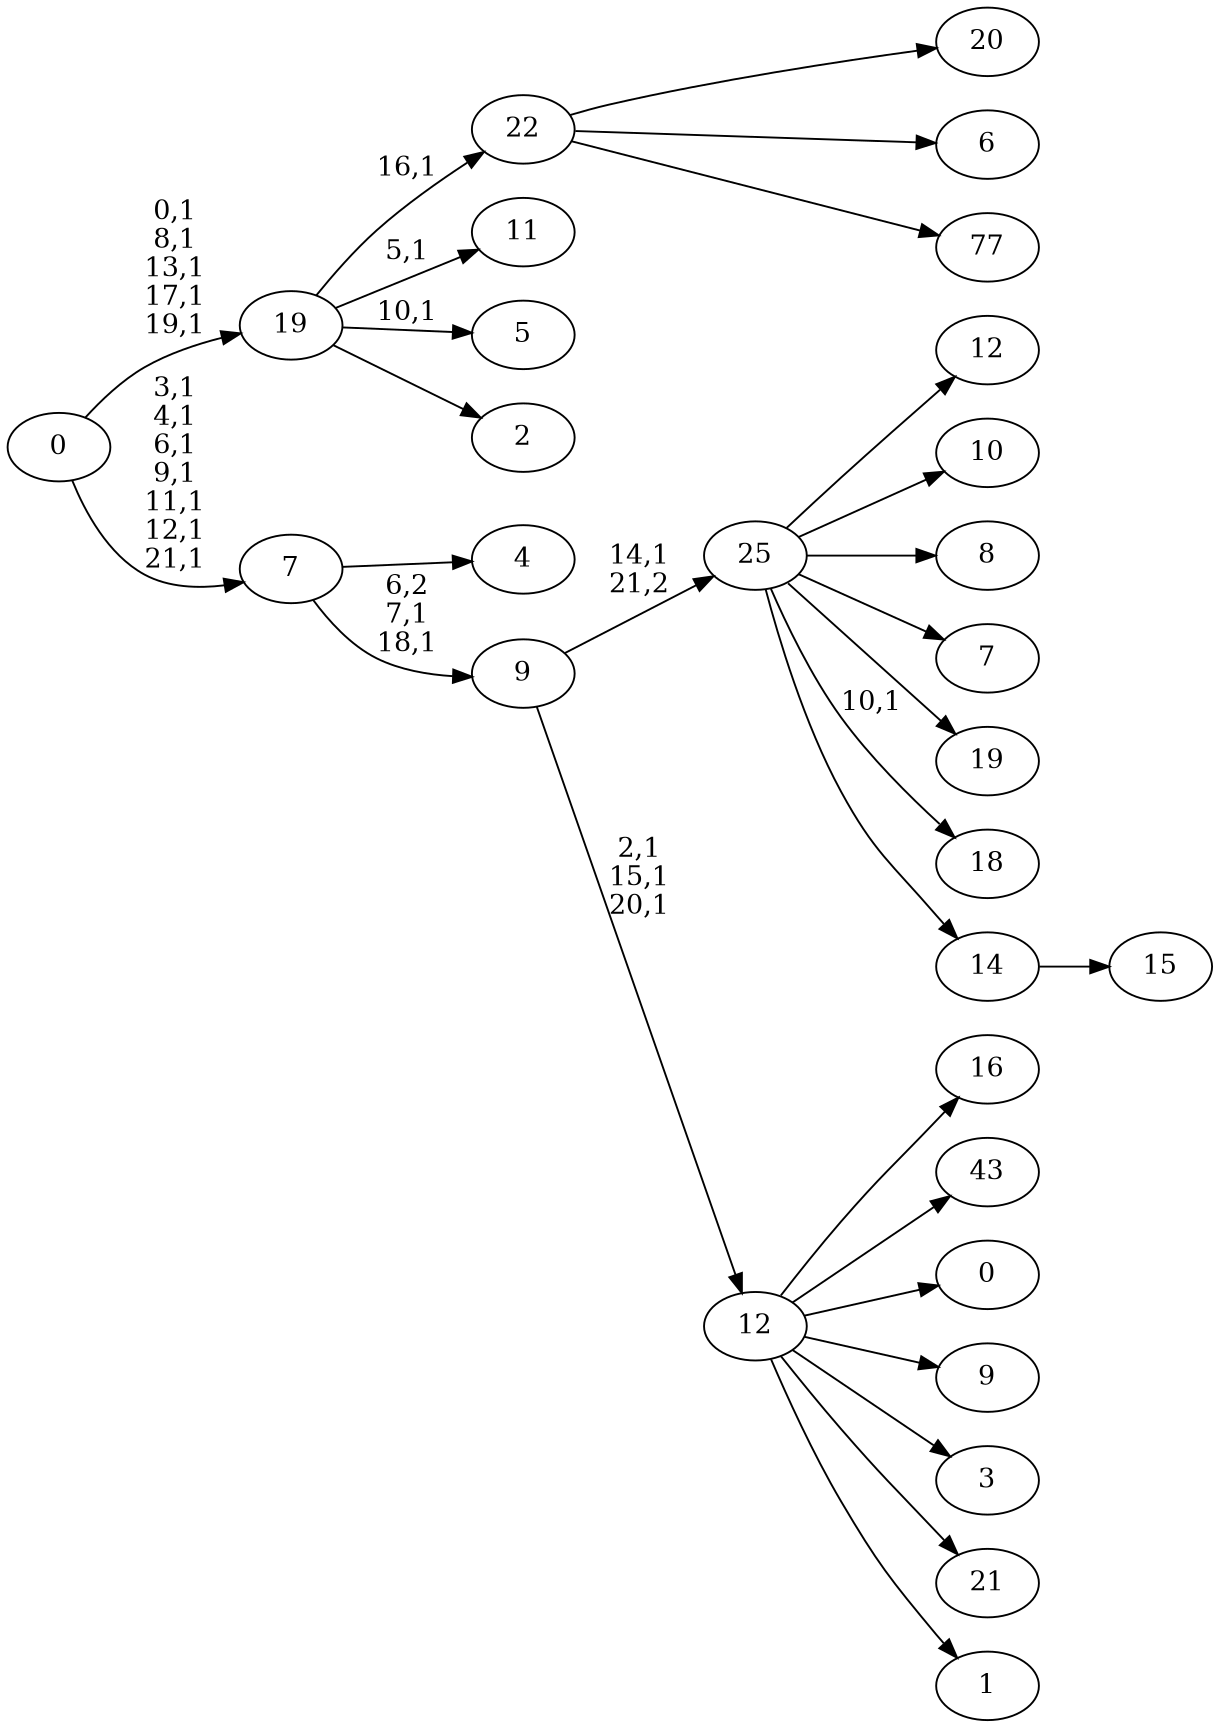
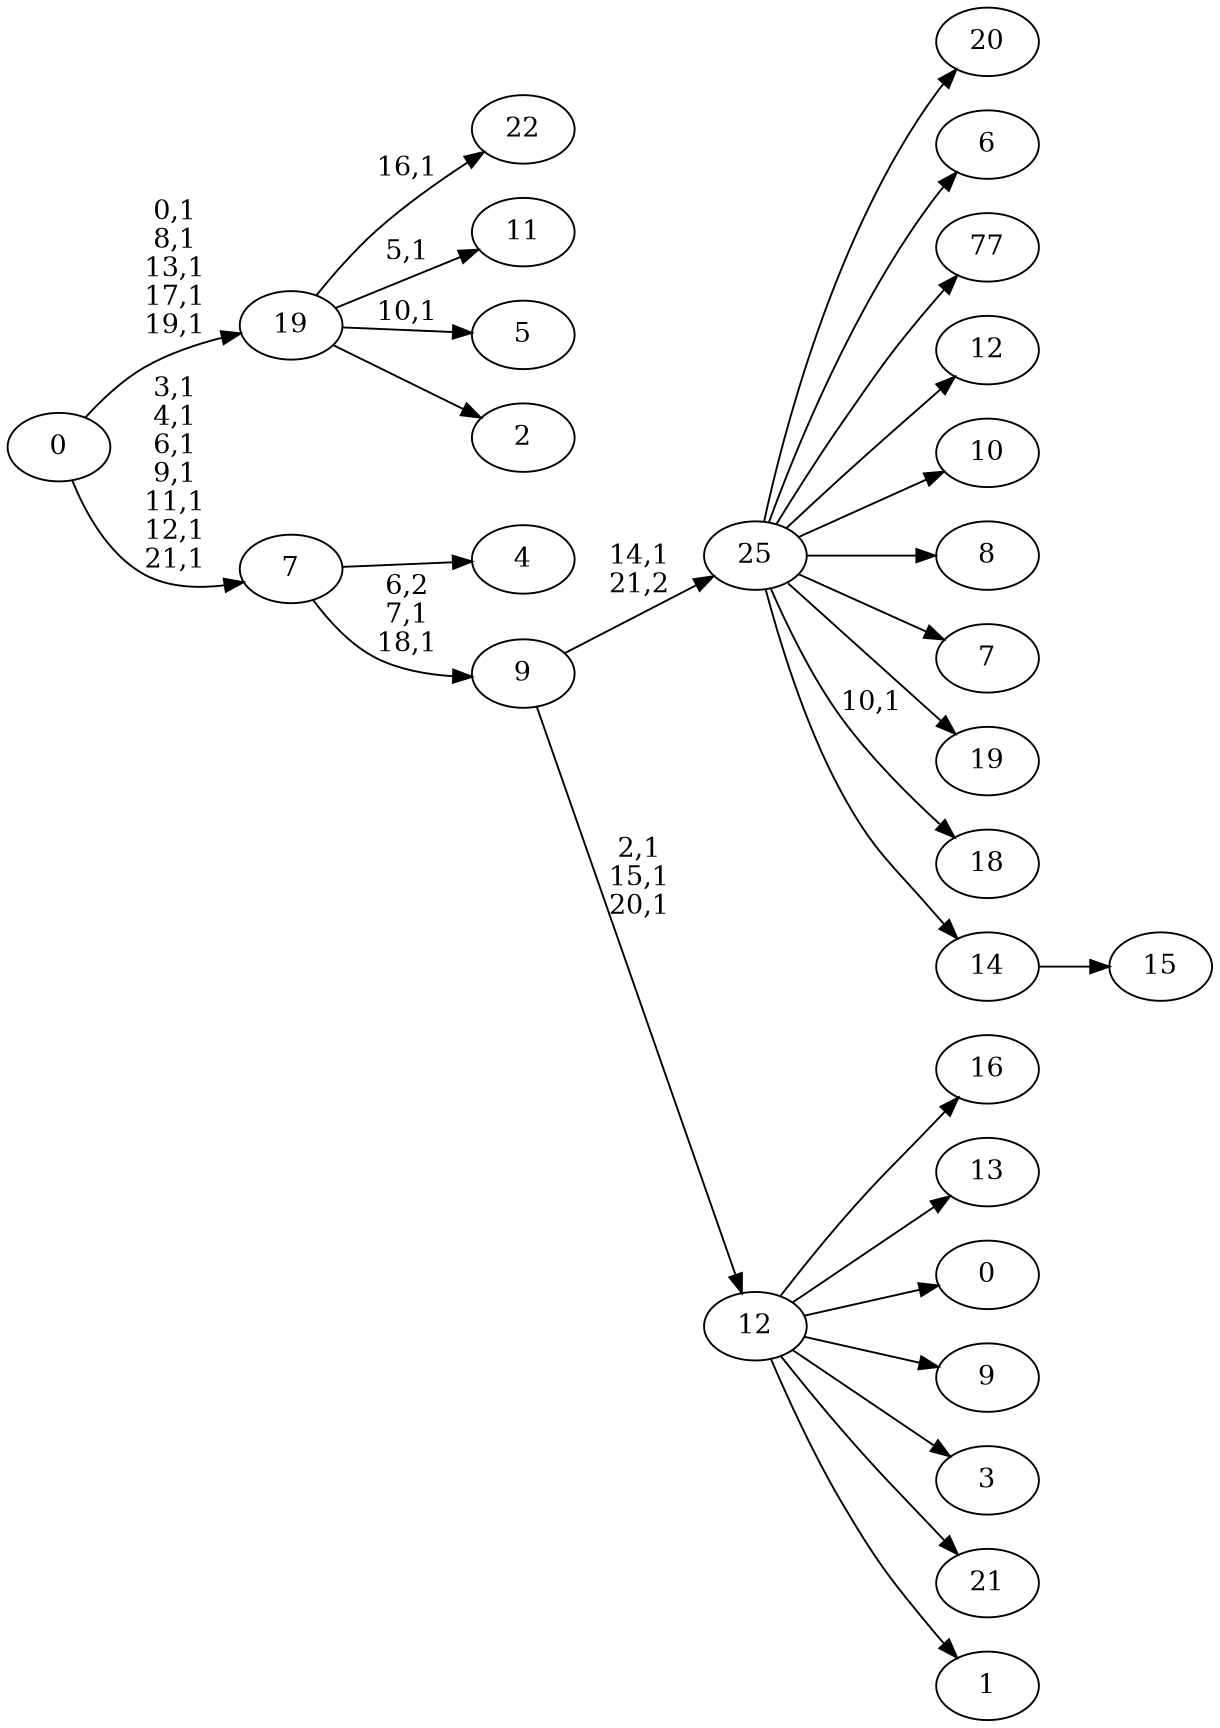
(743, 78) -> (832, 293)
(746, 137) -> (844, 348)
(746, 186) -> (856, 403)
(988, 1172) -> (988, 1172)
